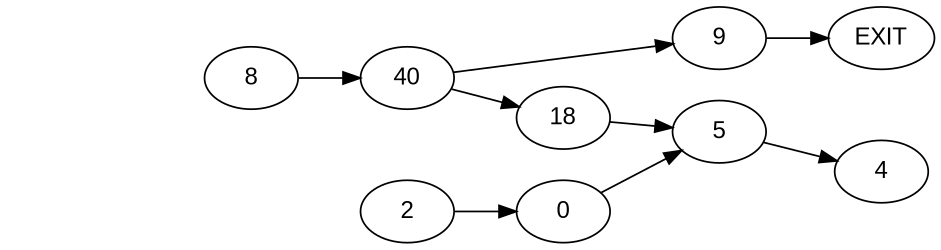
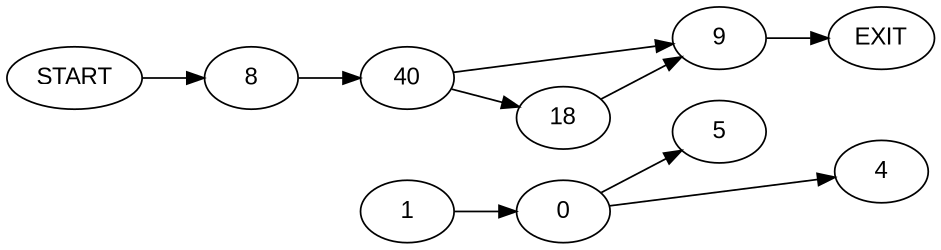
none -> (75, 78)
(633, 124) -> (634, 82)
(792, 149) -> (714, 193)
(407, 211) -> (407, 211)
